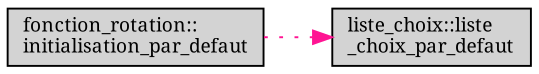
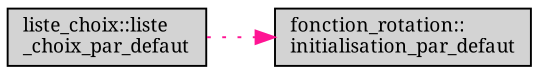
(288, 37) -> (231, 37)
